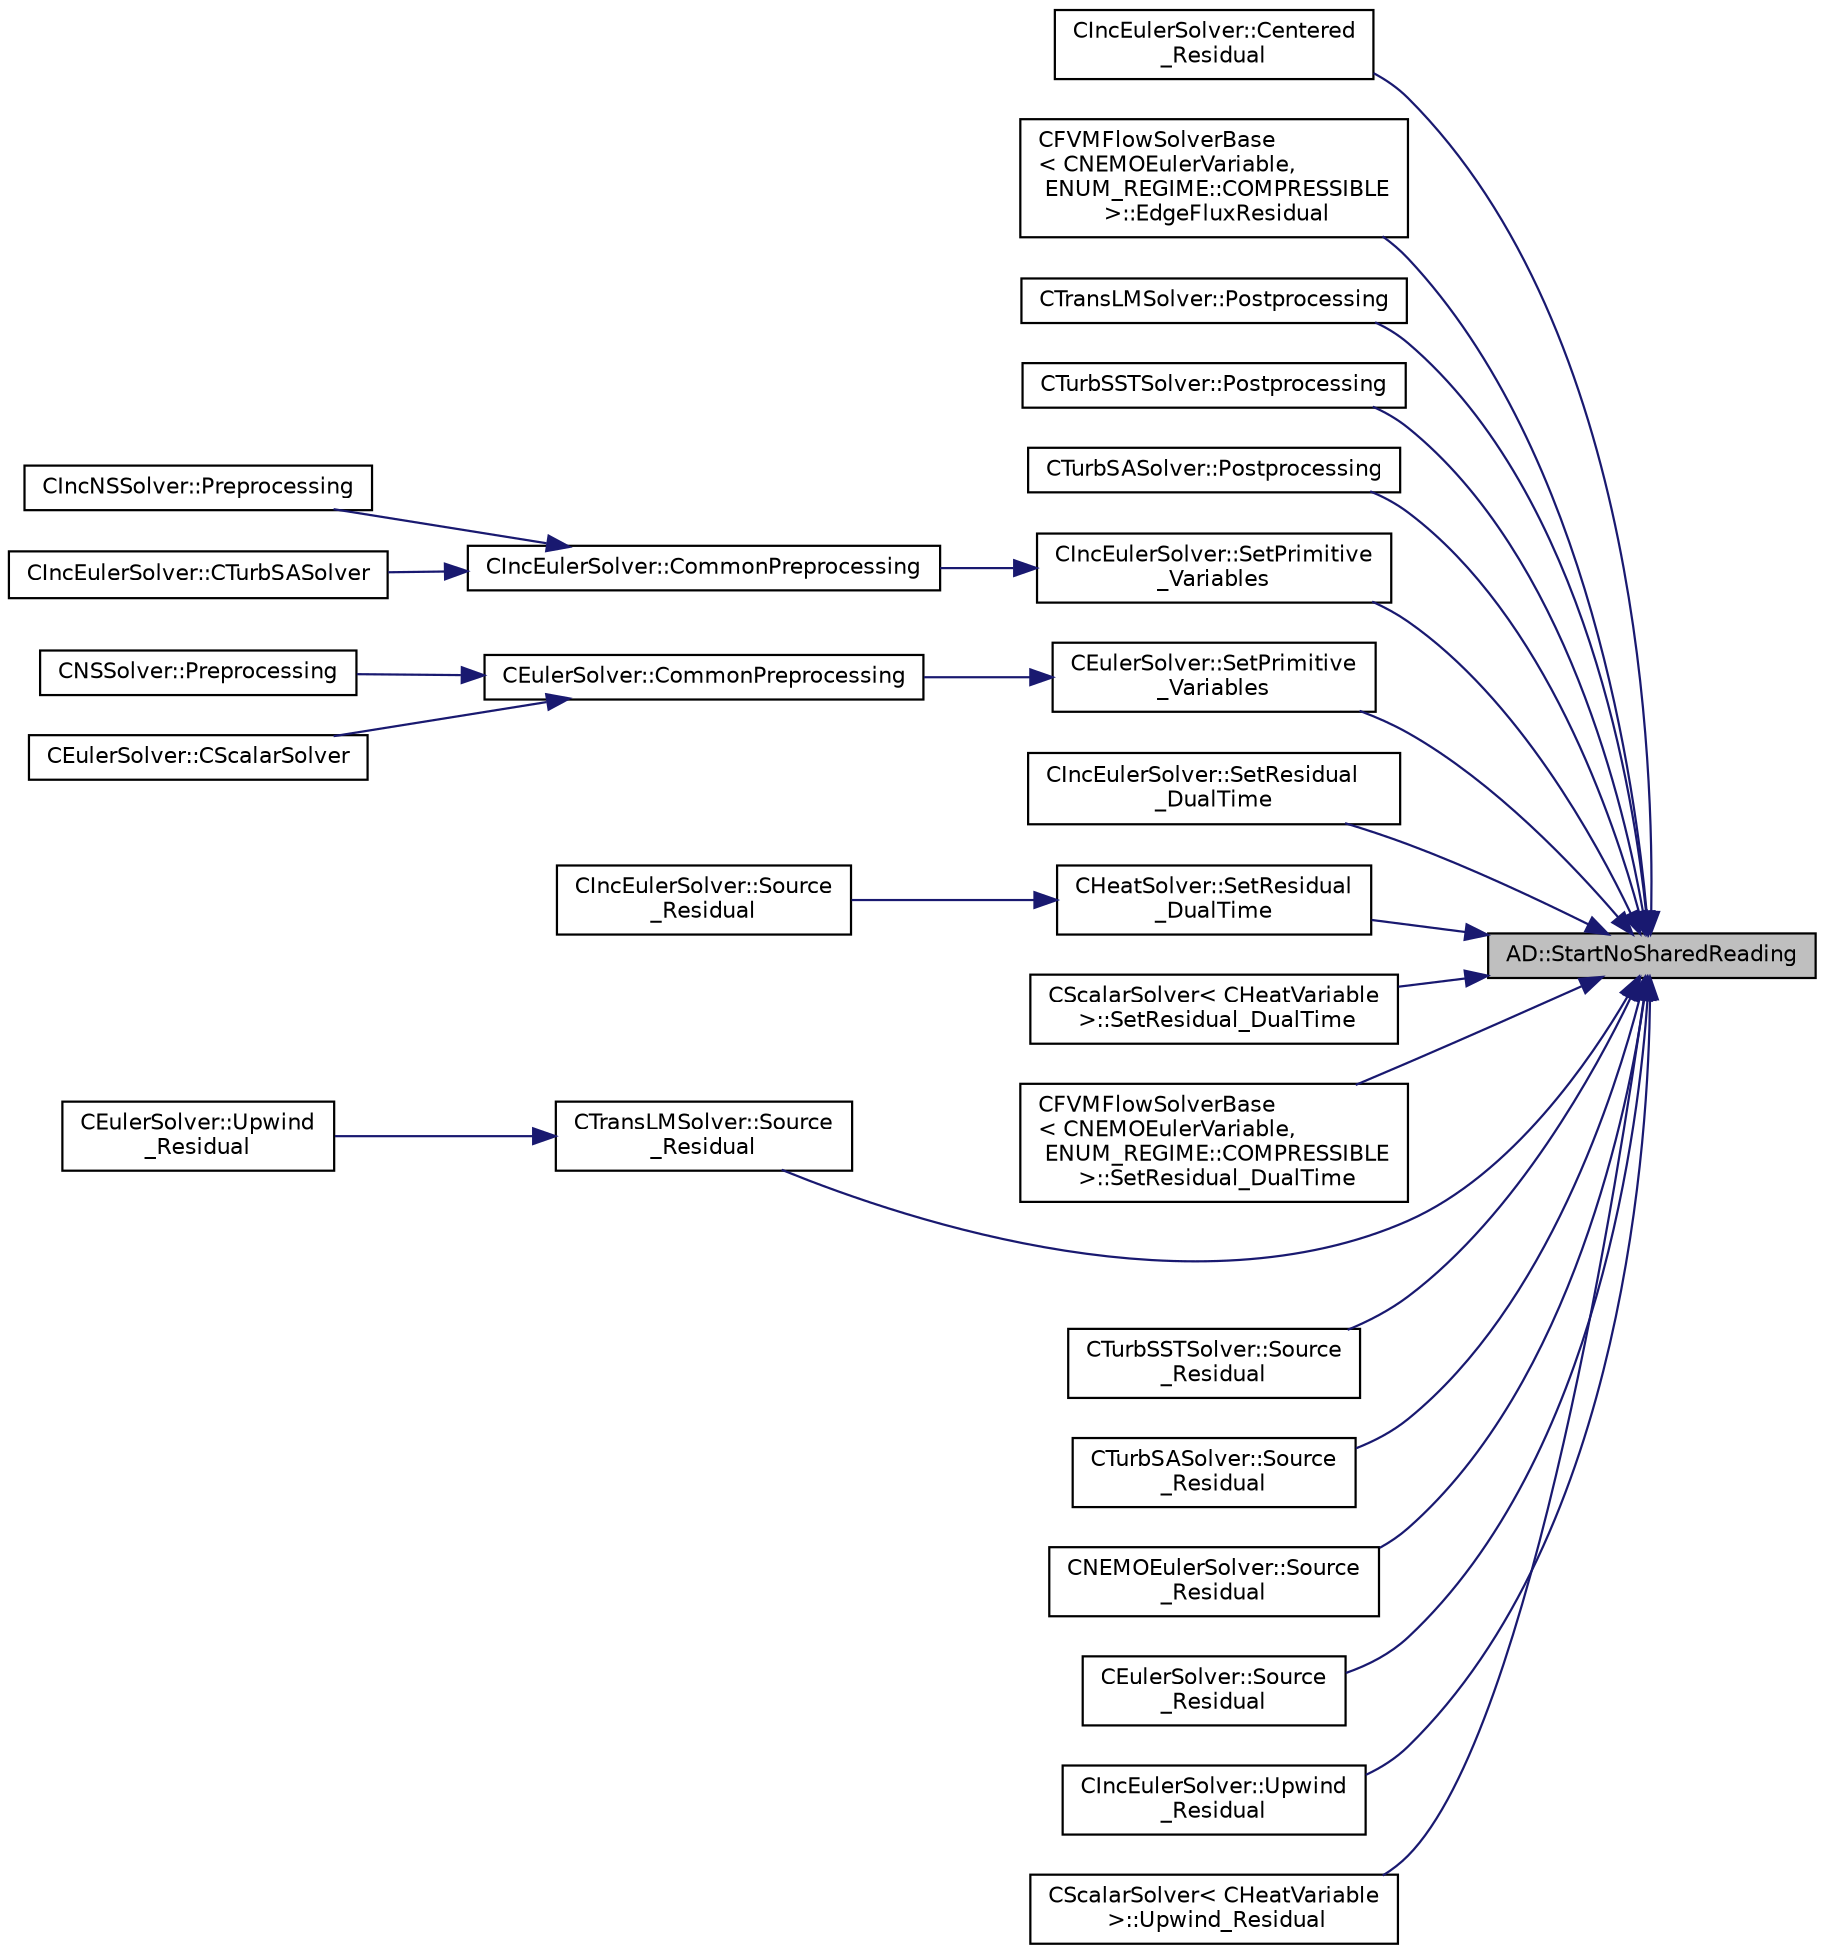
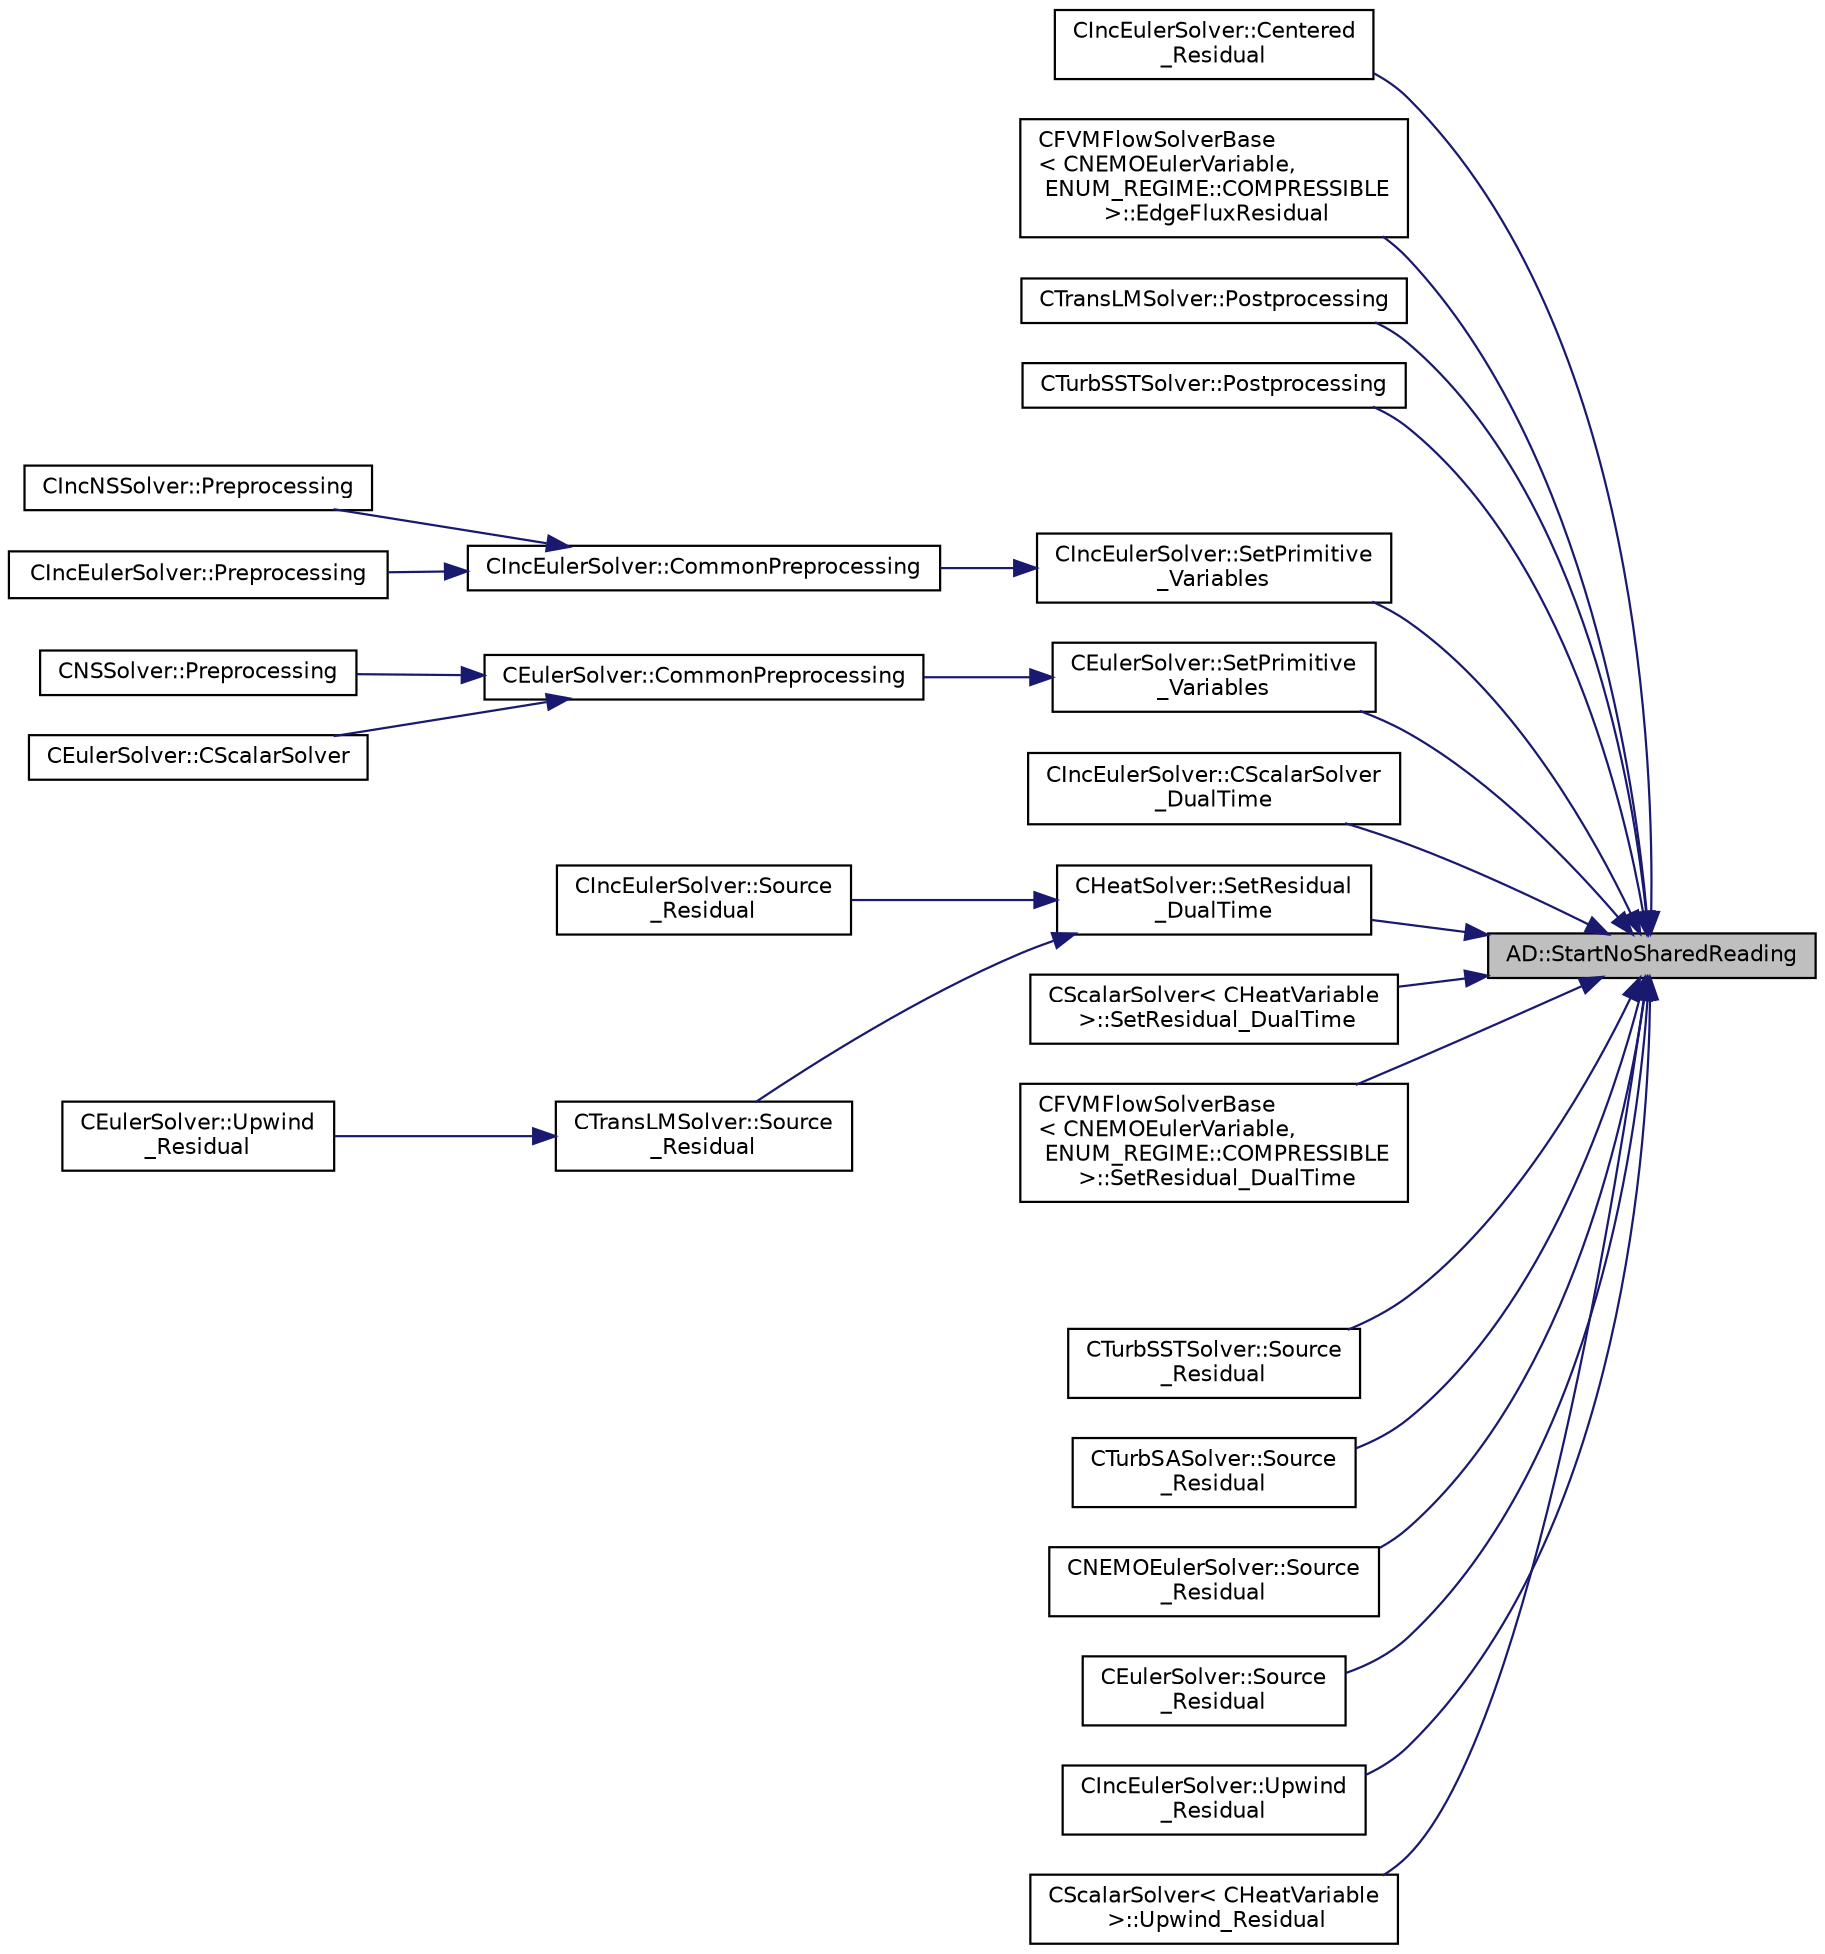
(1214, 470) -> none
(198, 575) -> (198, 575)
(1214, 789) -> (1214, 789)
(1250, 1258) -> (900, 1013)
